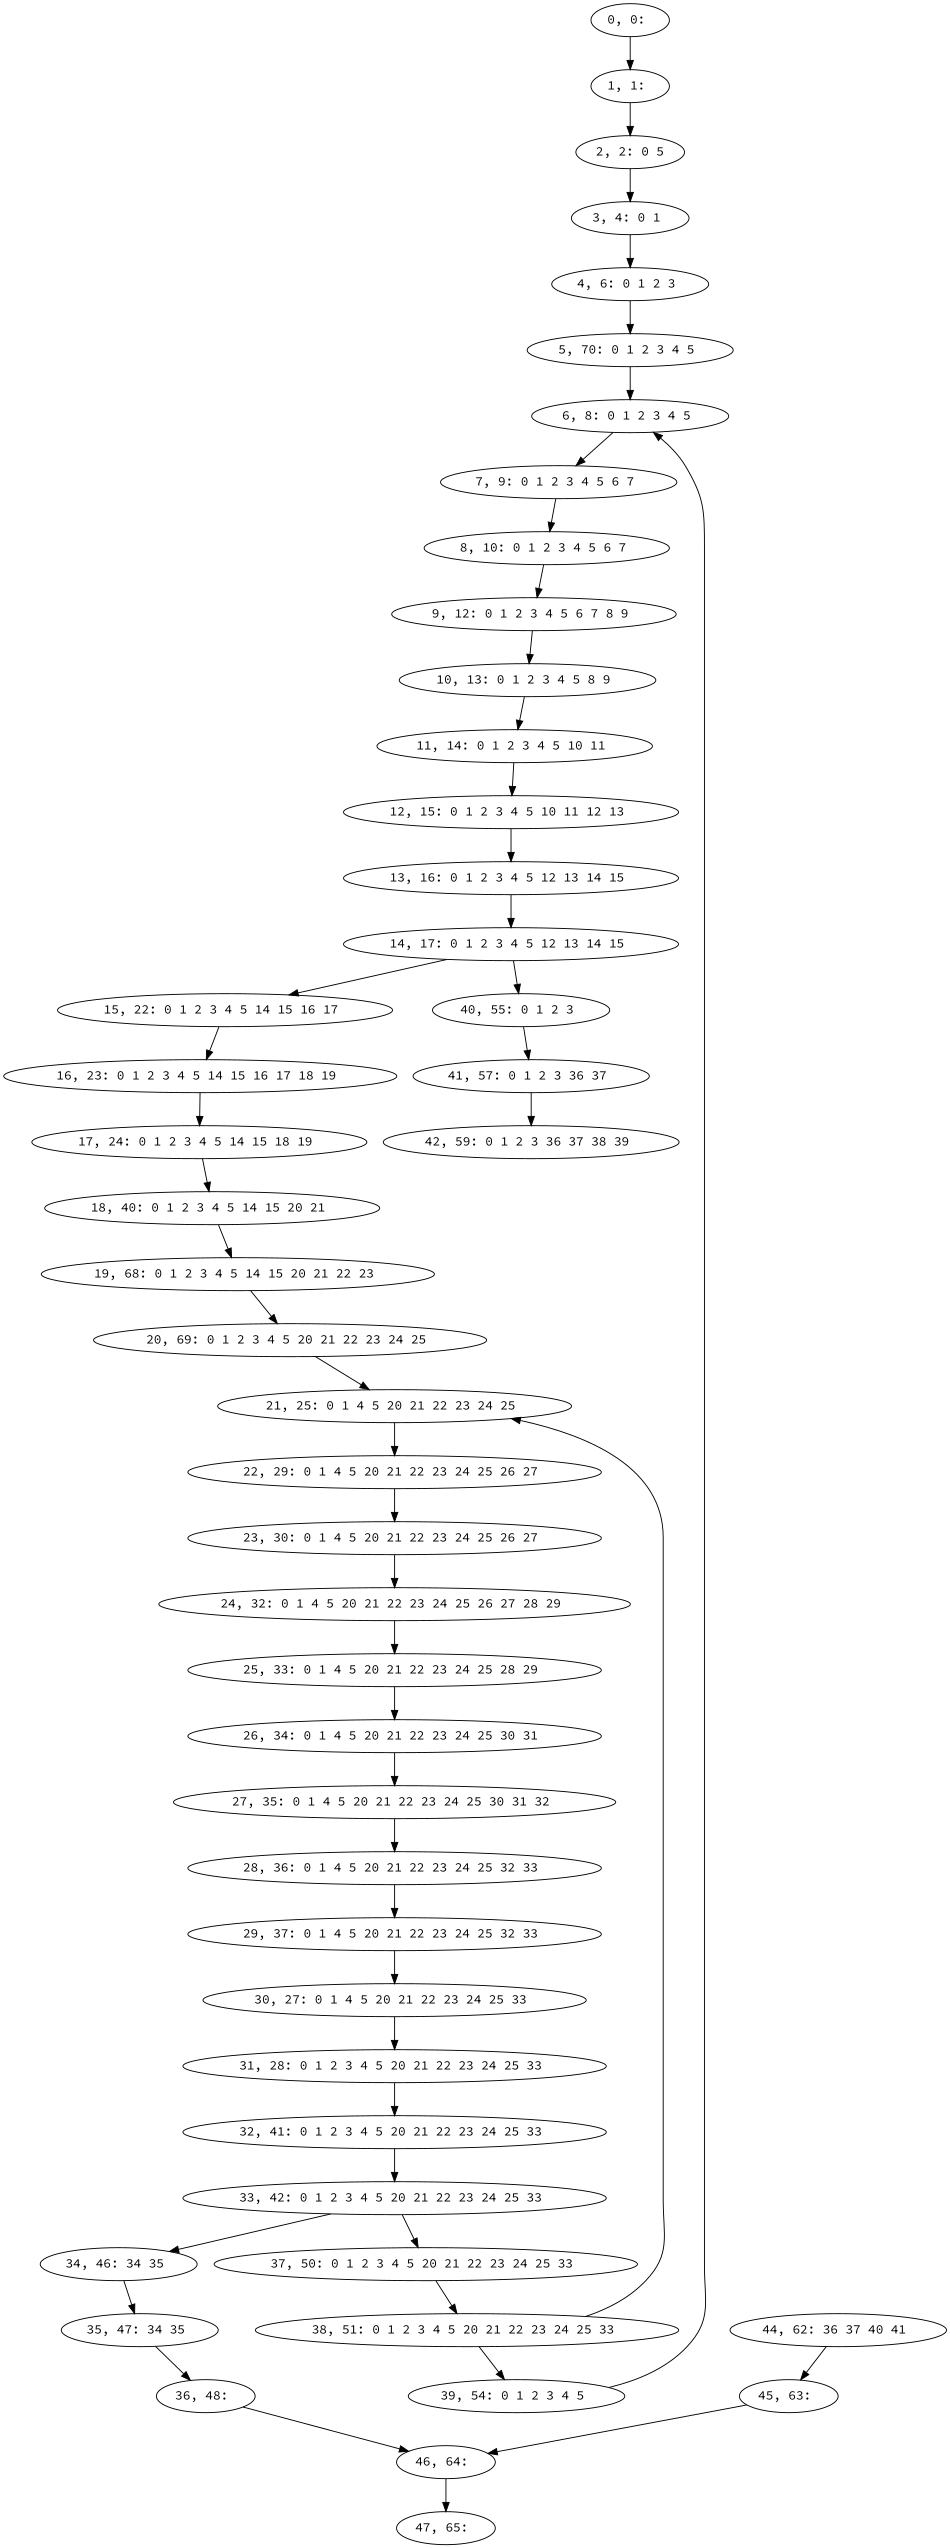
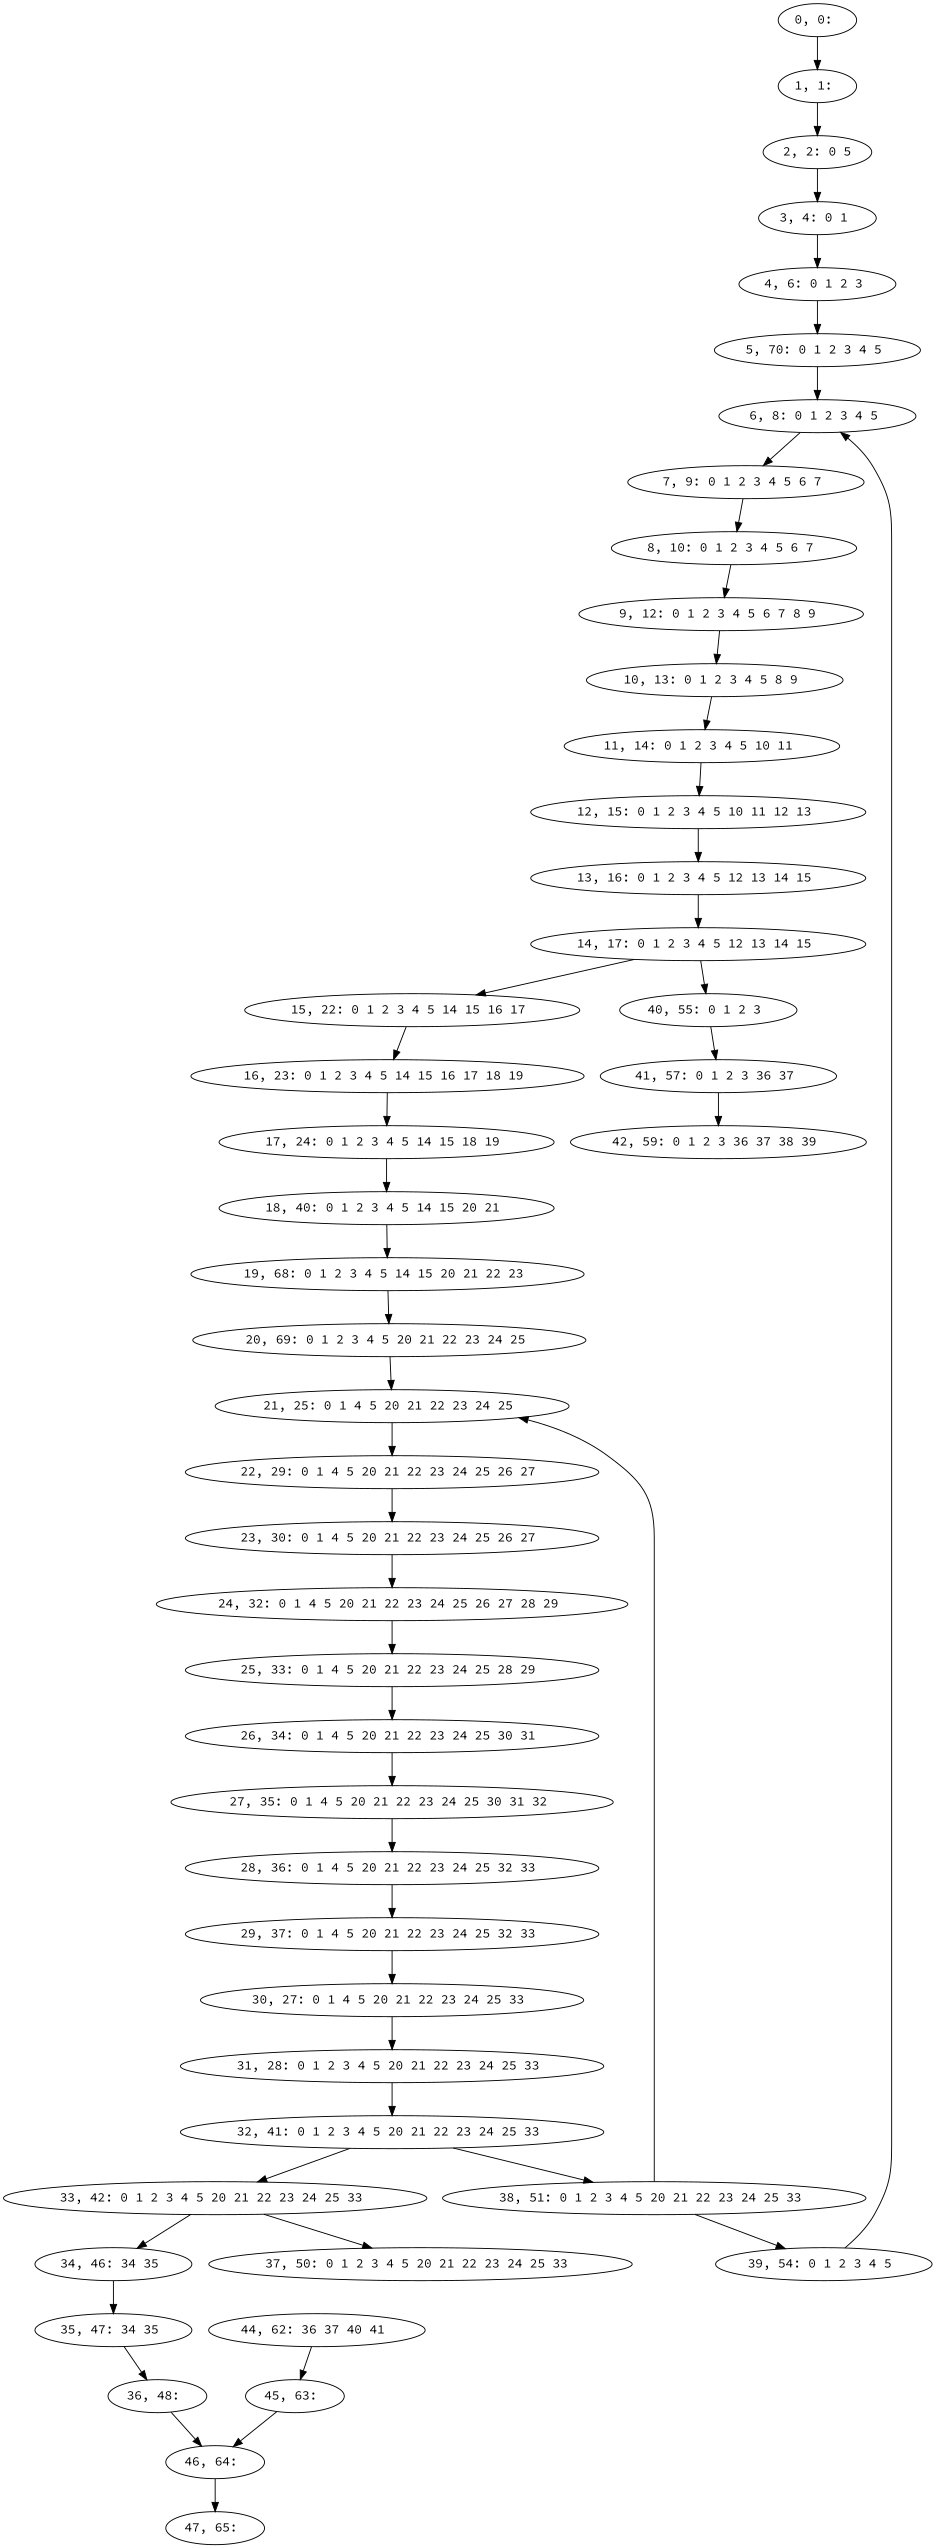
(444, 2293) -> (519, 2164)
